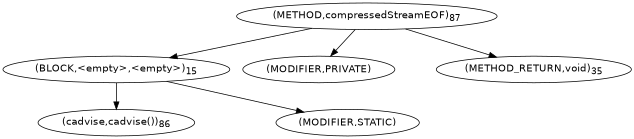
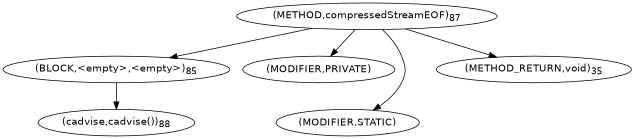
(192, 68) -> (192, 68)
(232, 96) -> (405, 69)
(165, 122) -> (165, 122)
